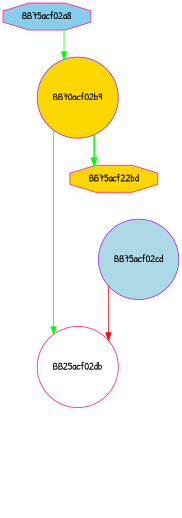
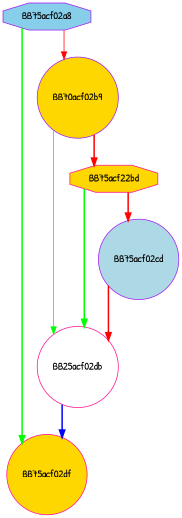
(47, 17) -> (47, 17)
(64, 41) -> (64, 41)
(94, 146) -> (94, 146)
none -> (128, 203)
none -> (84, 254)
(108, 309) -> (108, 309)
none -> (47, 475)
